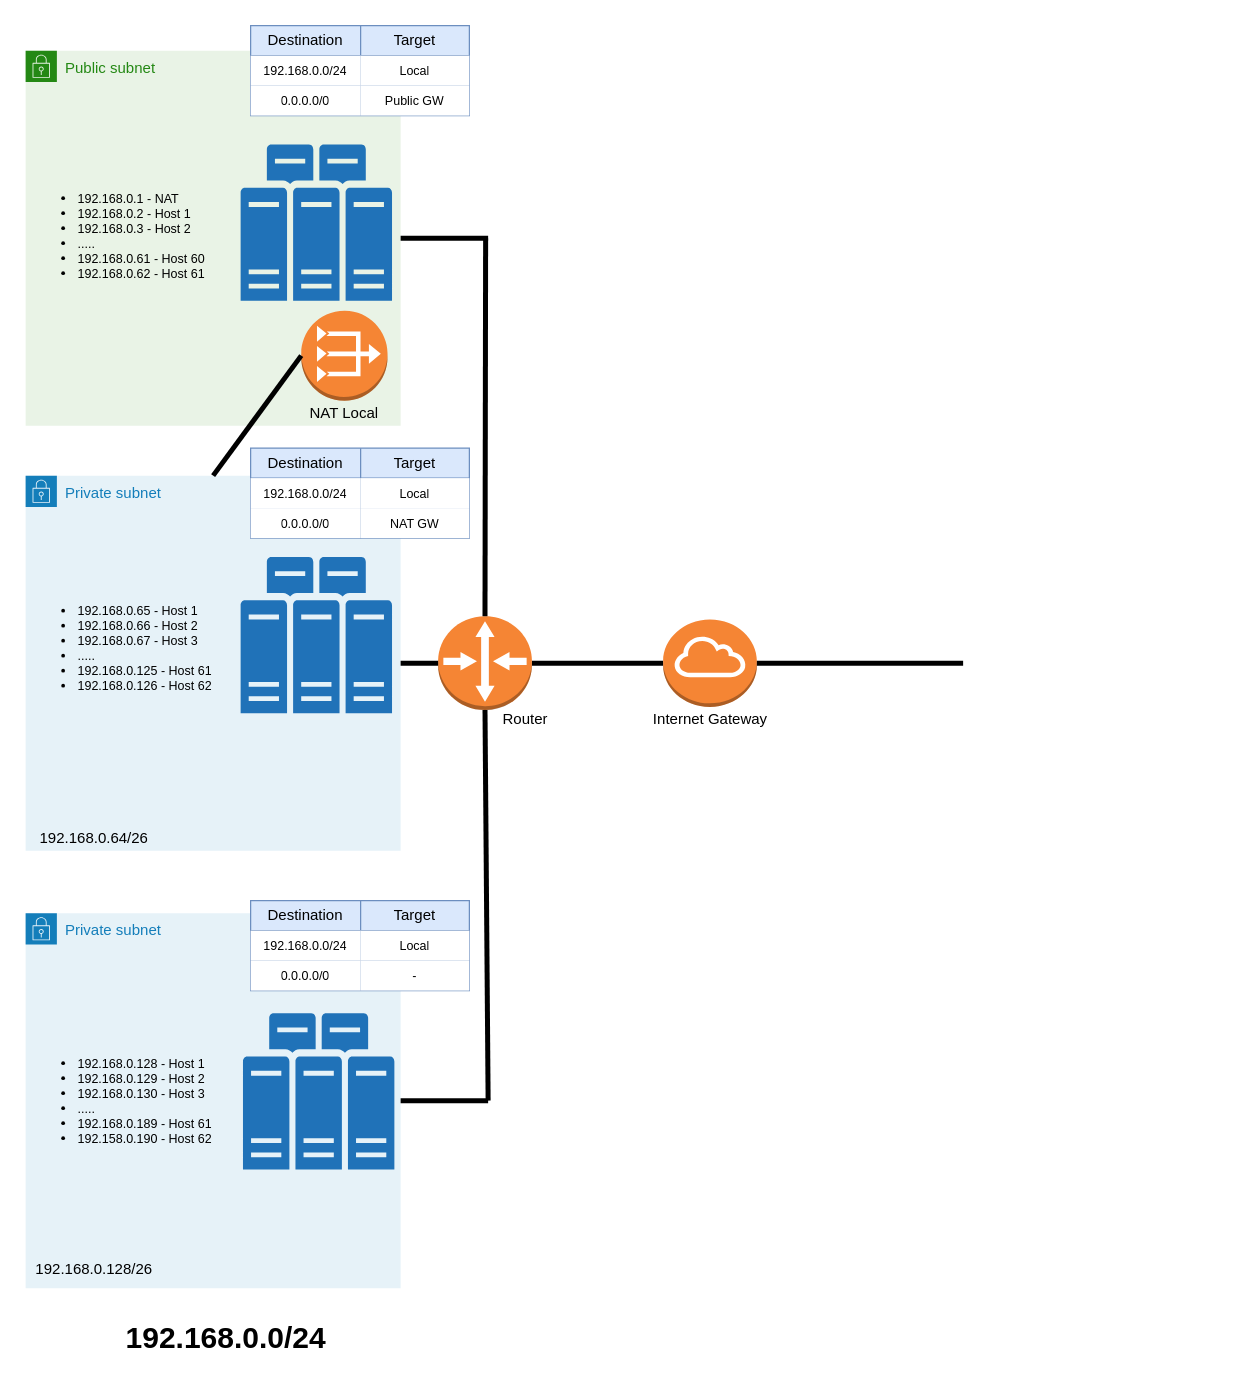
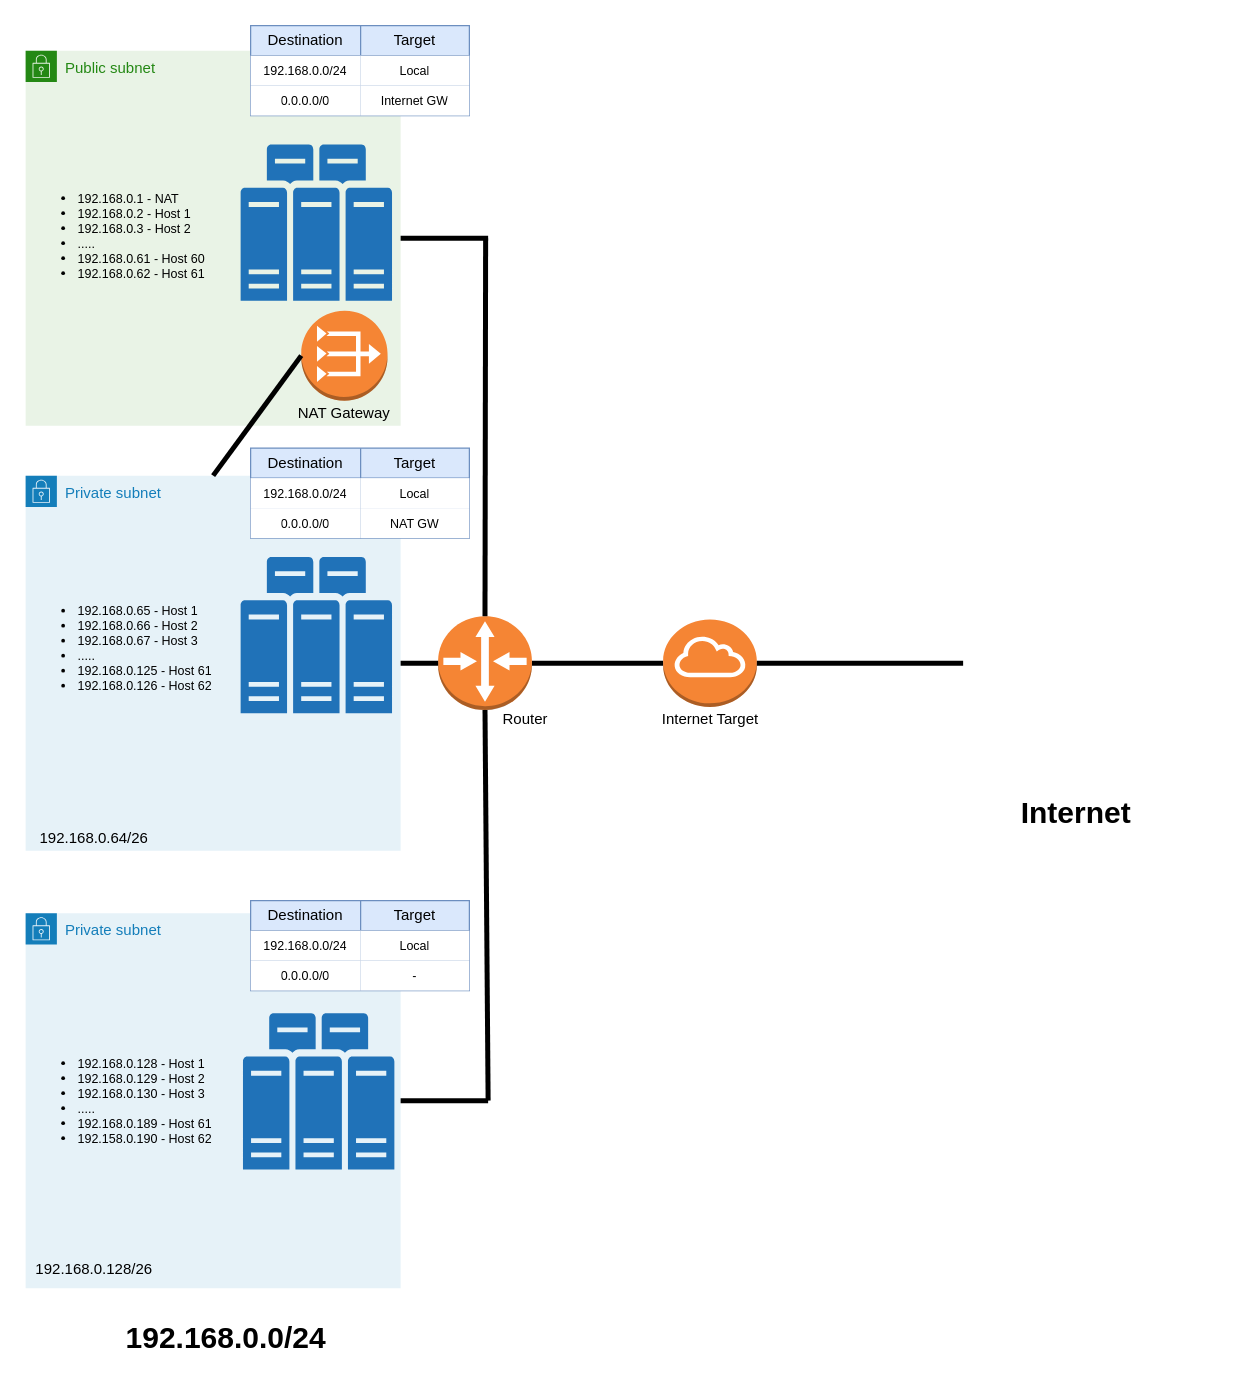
(415, 101) -> (415, 101)
(344, 413) -> (344, 413)
(711, 719) -> (711, 719)
none -> (1076, 813)
